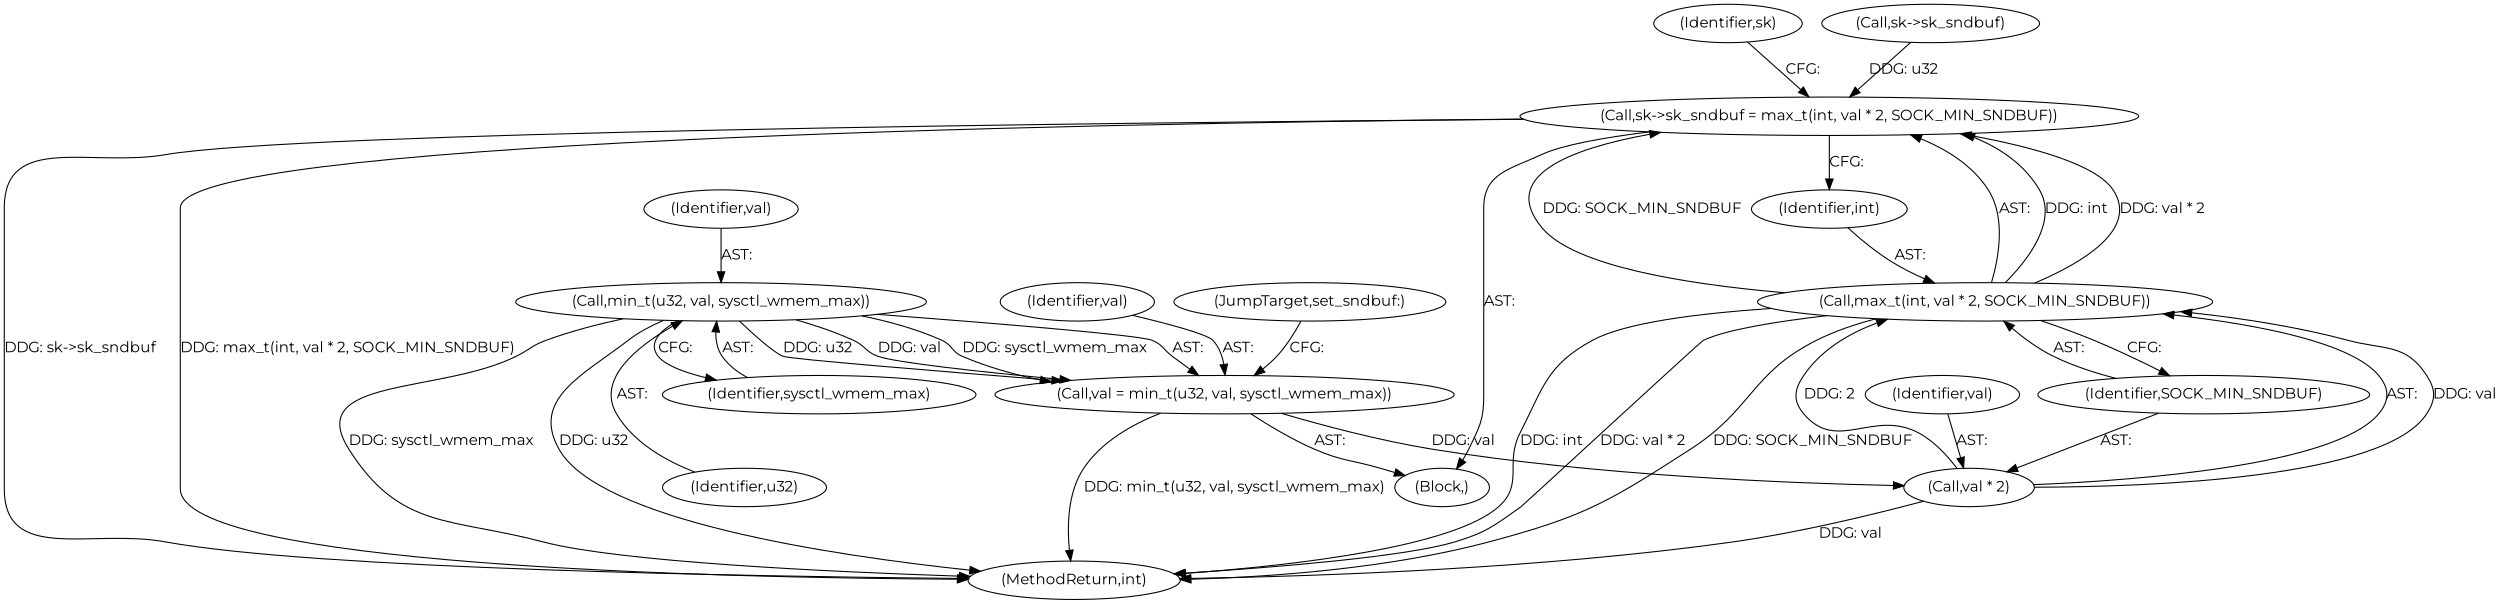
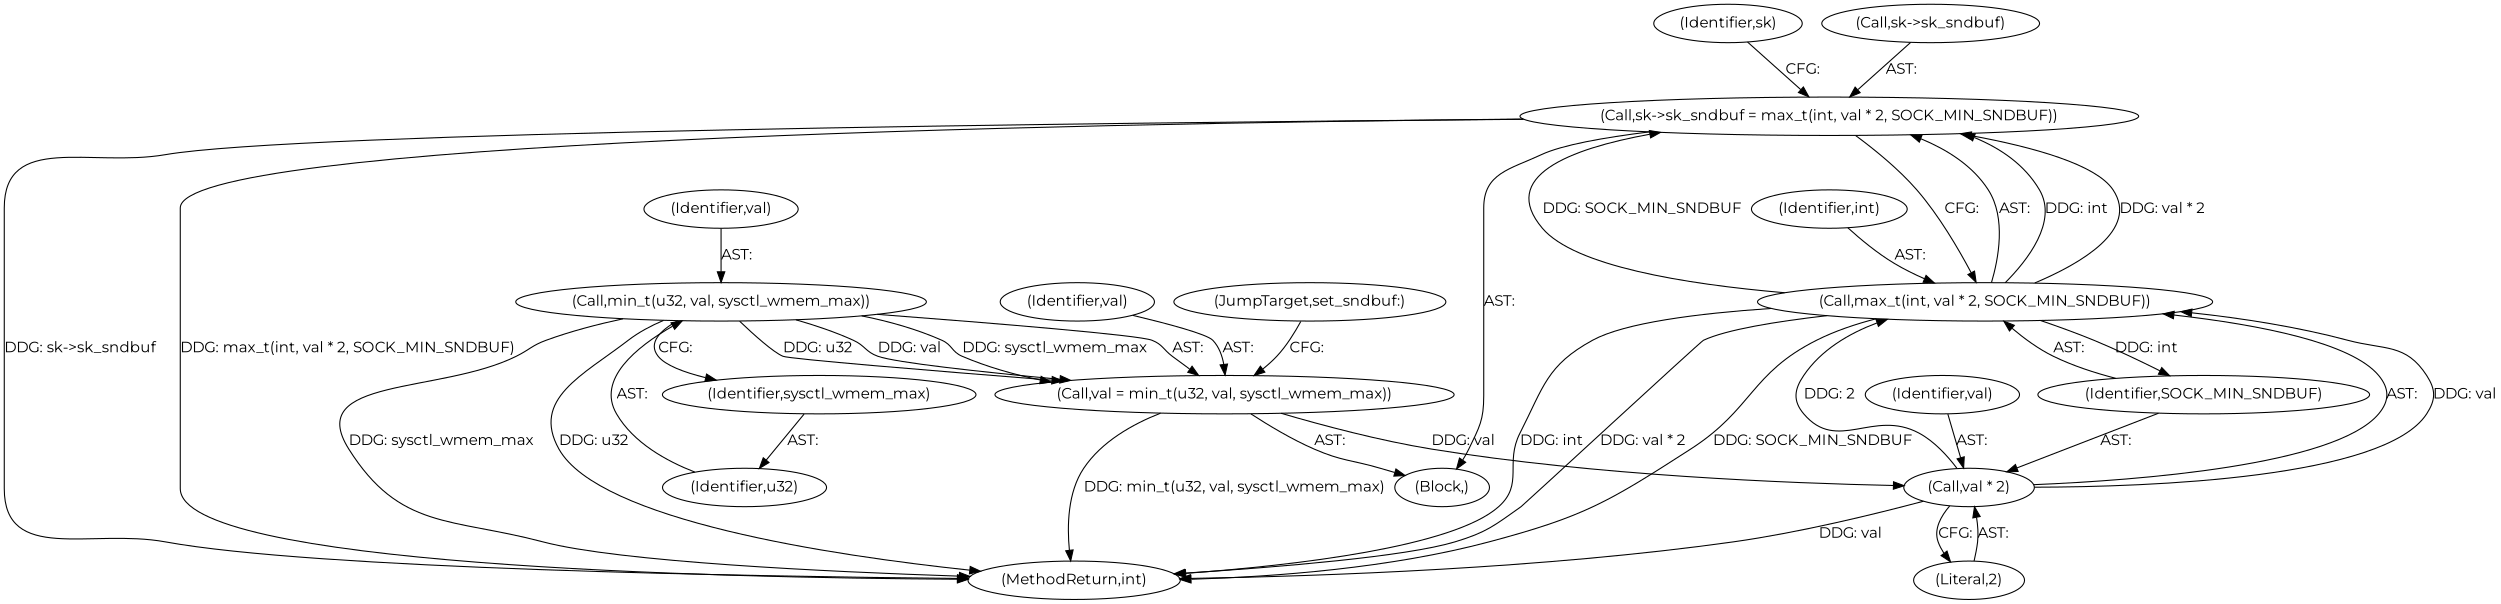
(1904, 70) -> (1904, 70)
(1829, 157) -> (1922, 197)
(2147, 348) -> (2147, 348)
(725, 359) -> (785, 437)
none -> (1969, 580)
